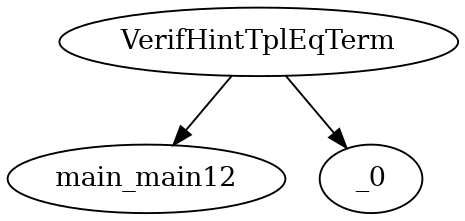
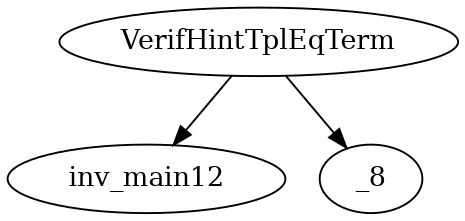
(147, 179) -> (147, 179)
(371, 179) -> (371, 179)
